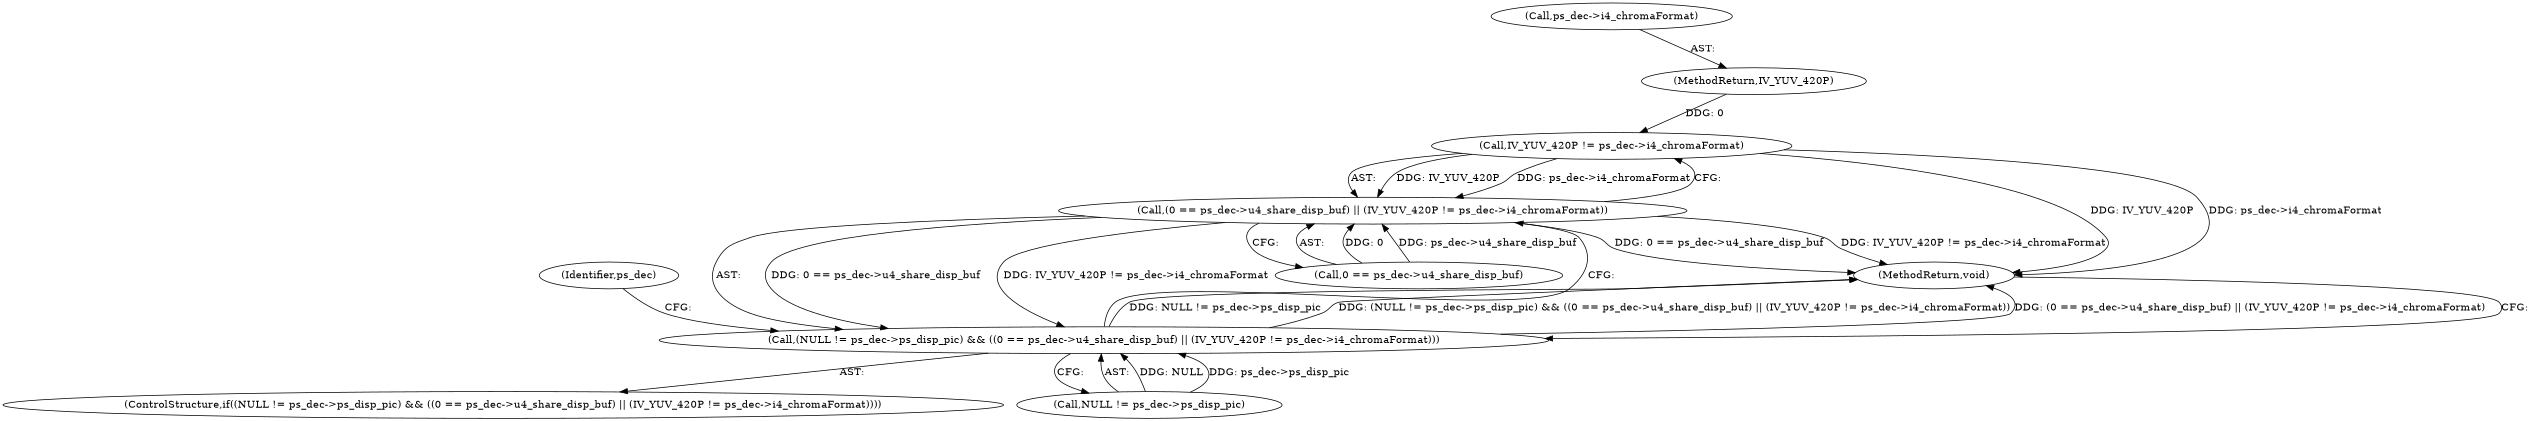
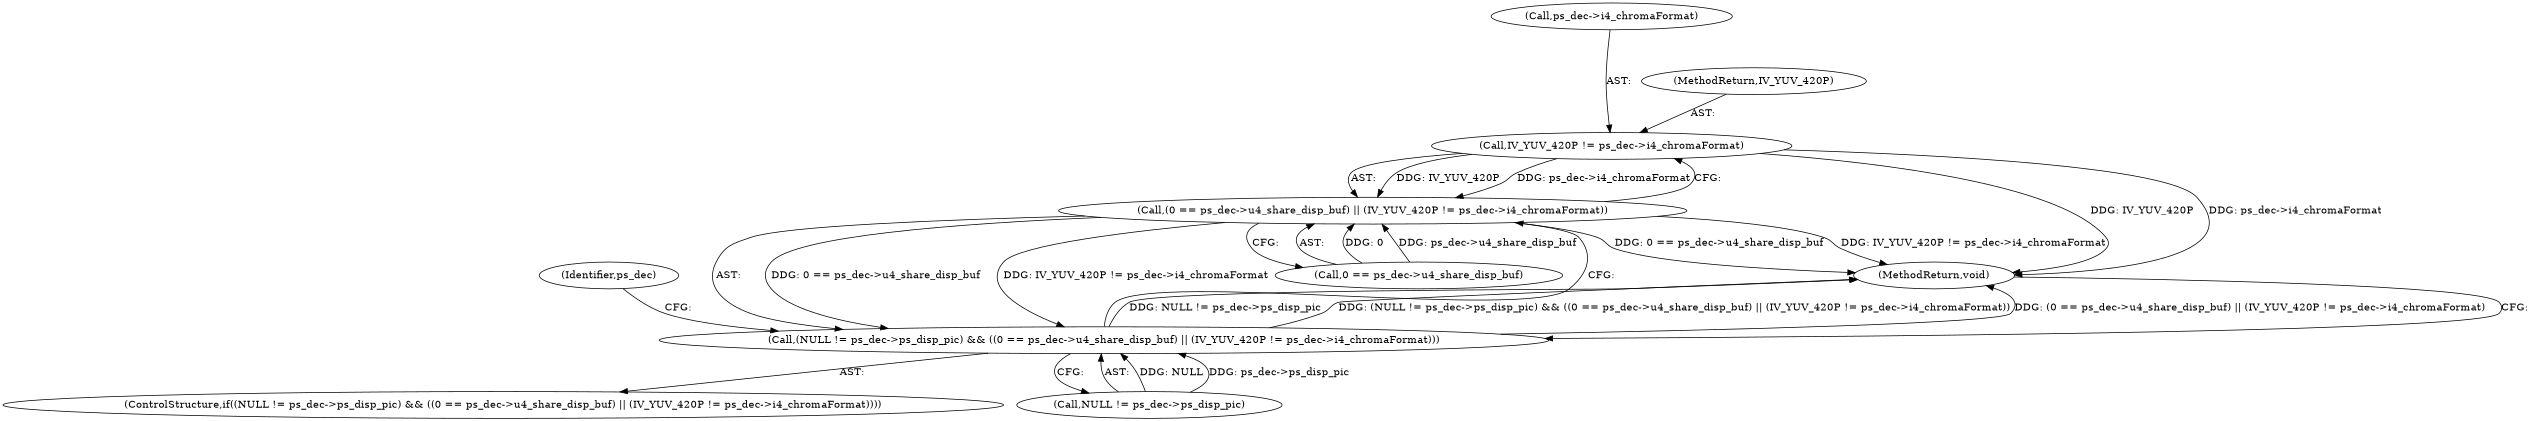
(1679, 47) -> (1606, 77)
(1705, 114) -> (1705, 114)
